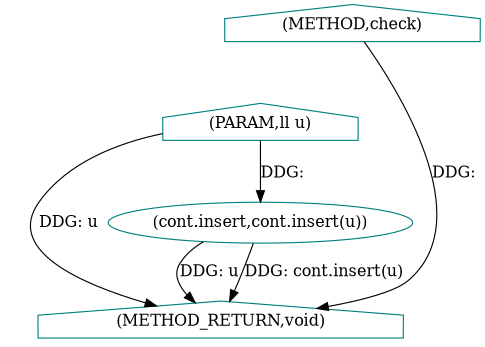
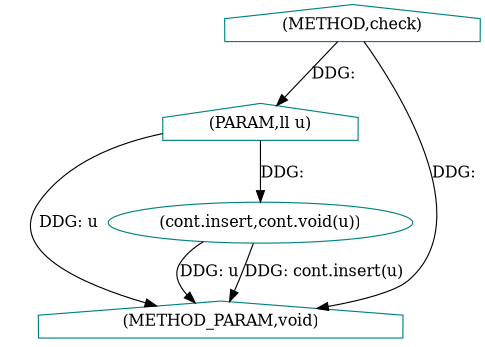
none -> (311, 69)
(260, 223) -> (260, 223)
(221, 322) -> (221, 322)
